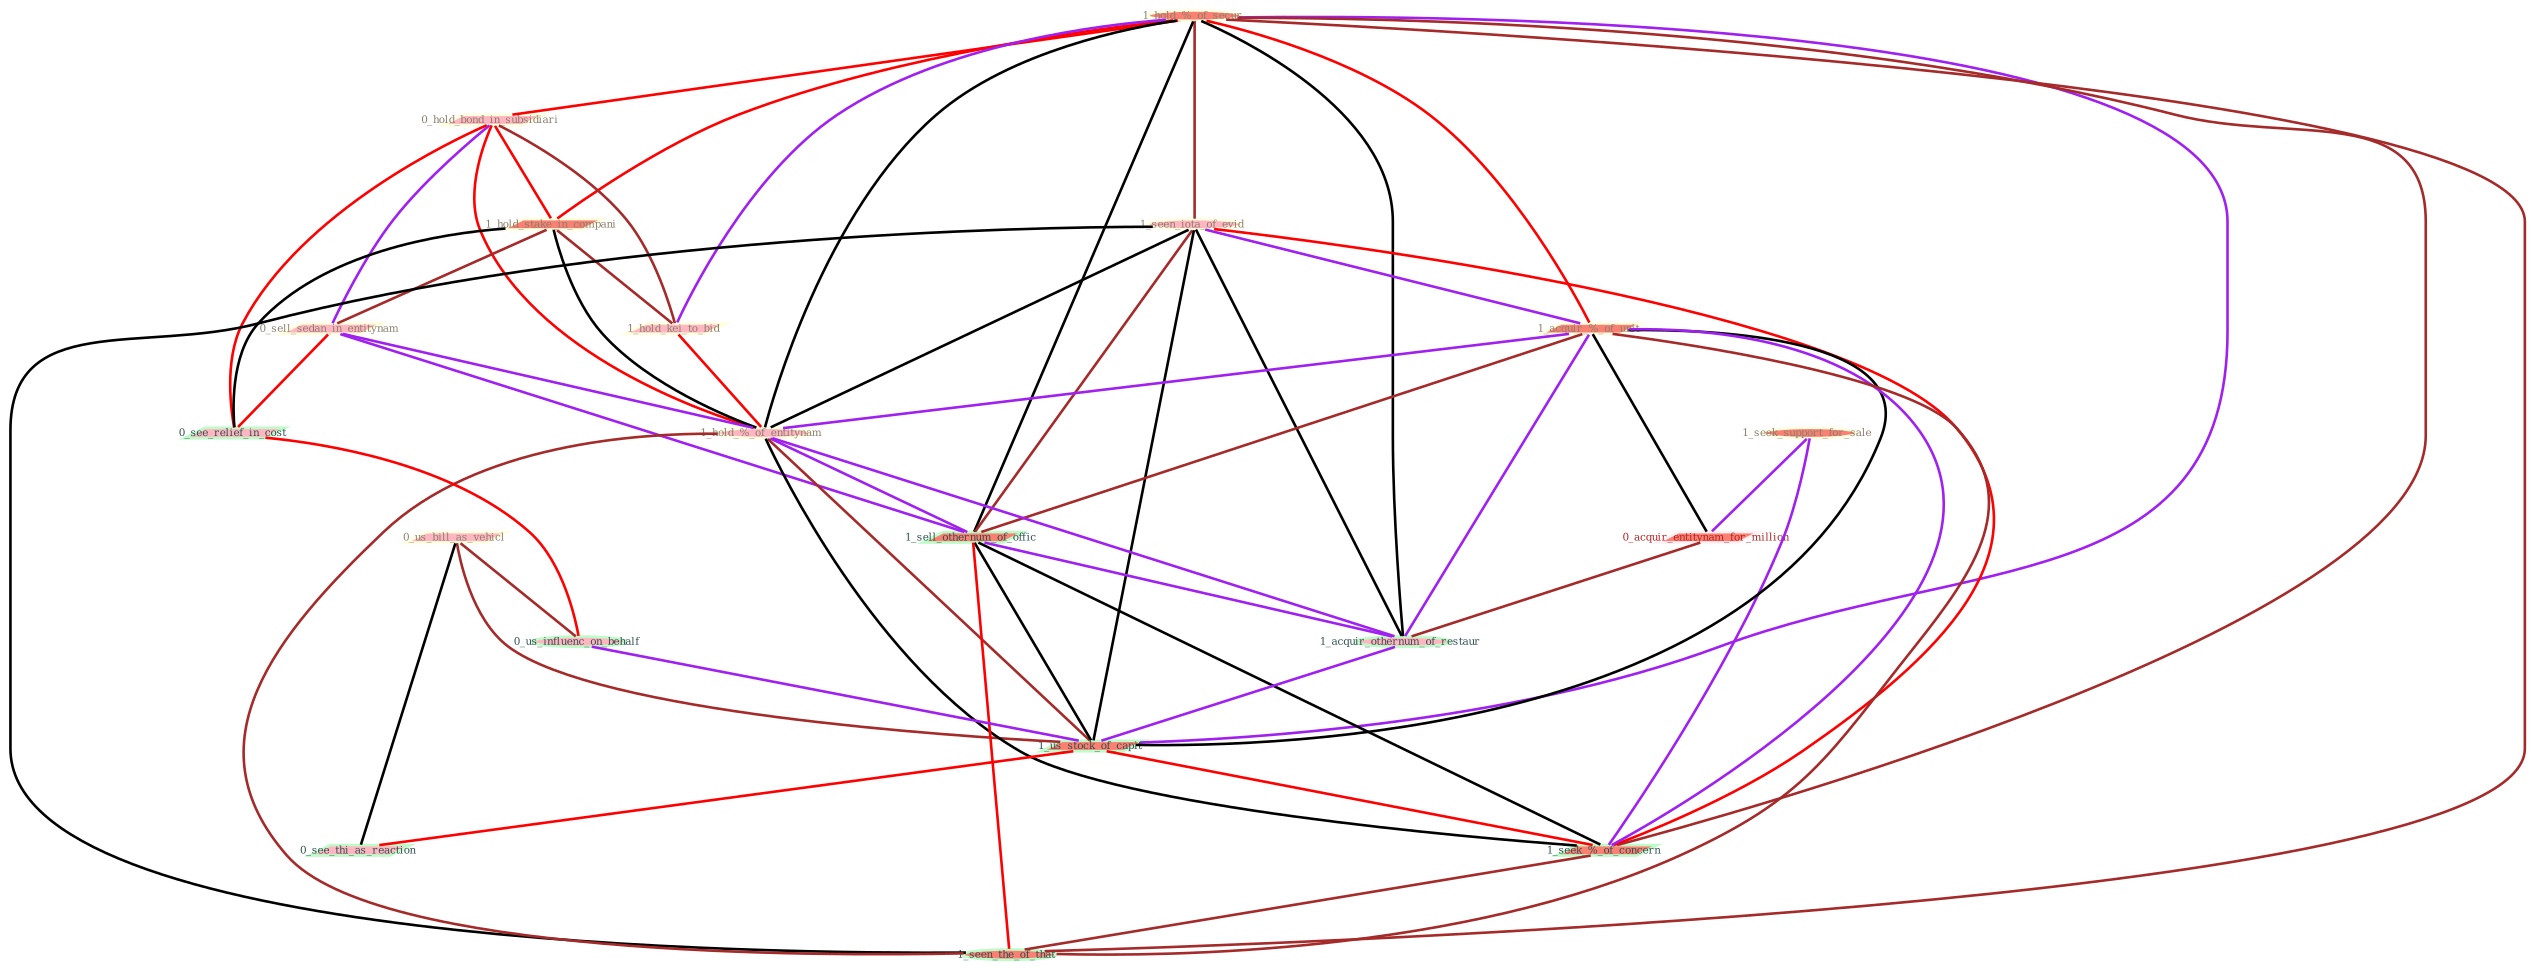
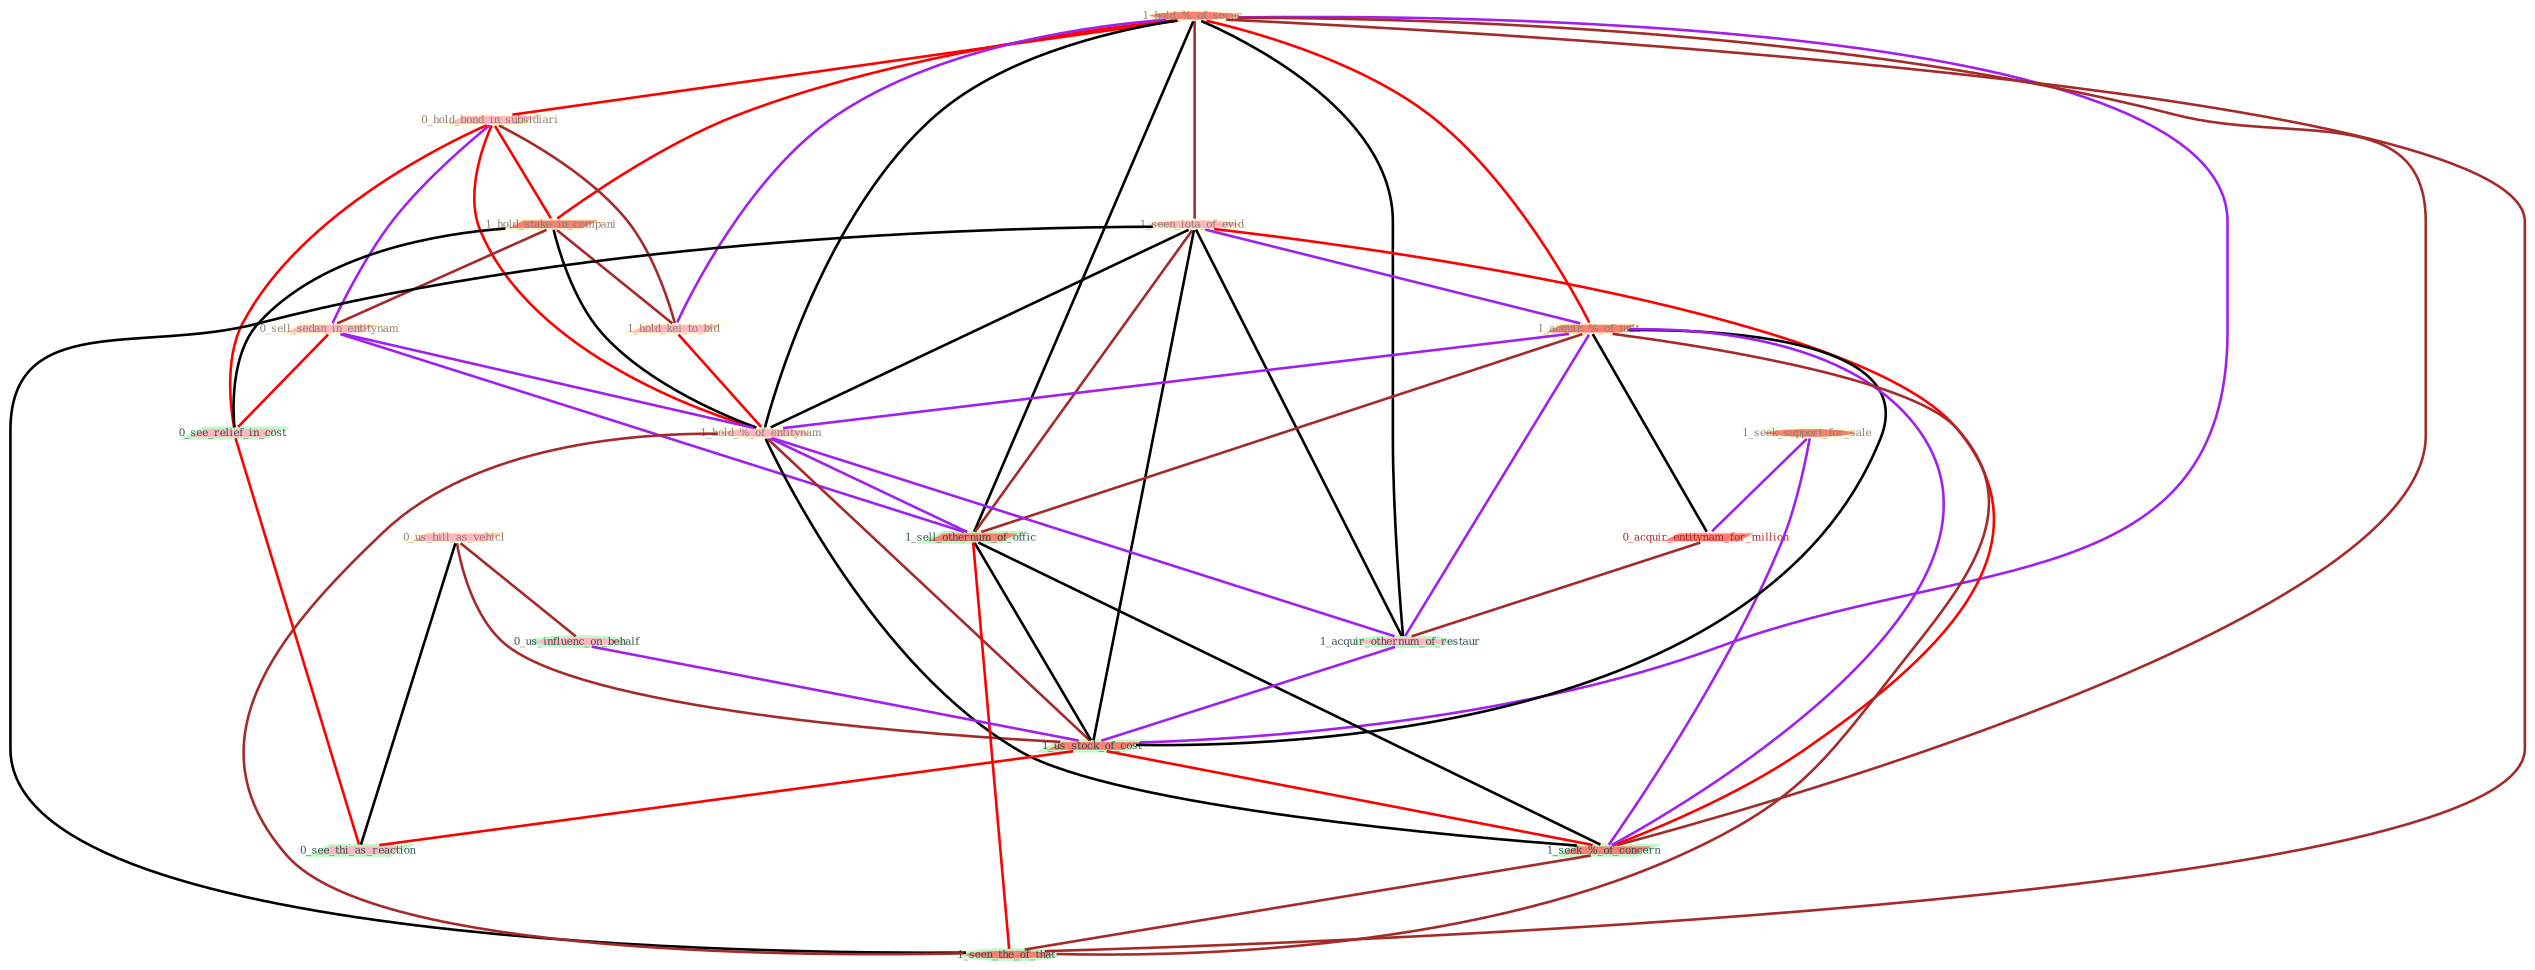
(477, 496) -> (300, 652)
(1188, 590) -> none
(1093, 746) -> (1093, 746)
